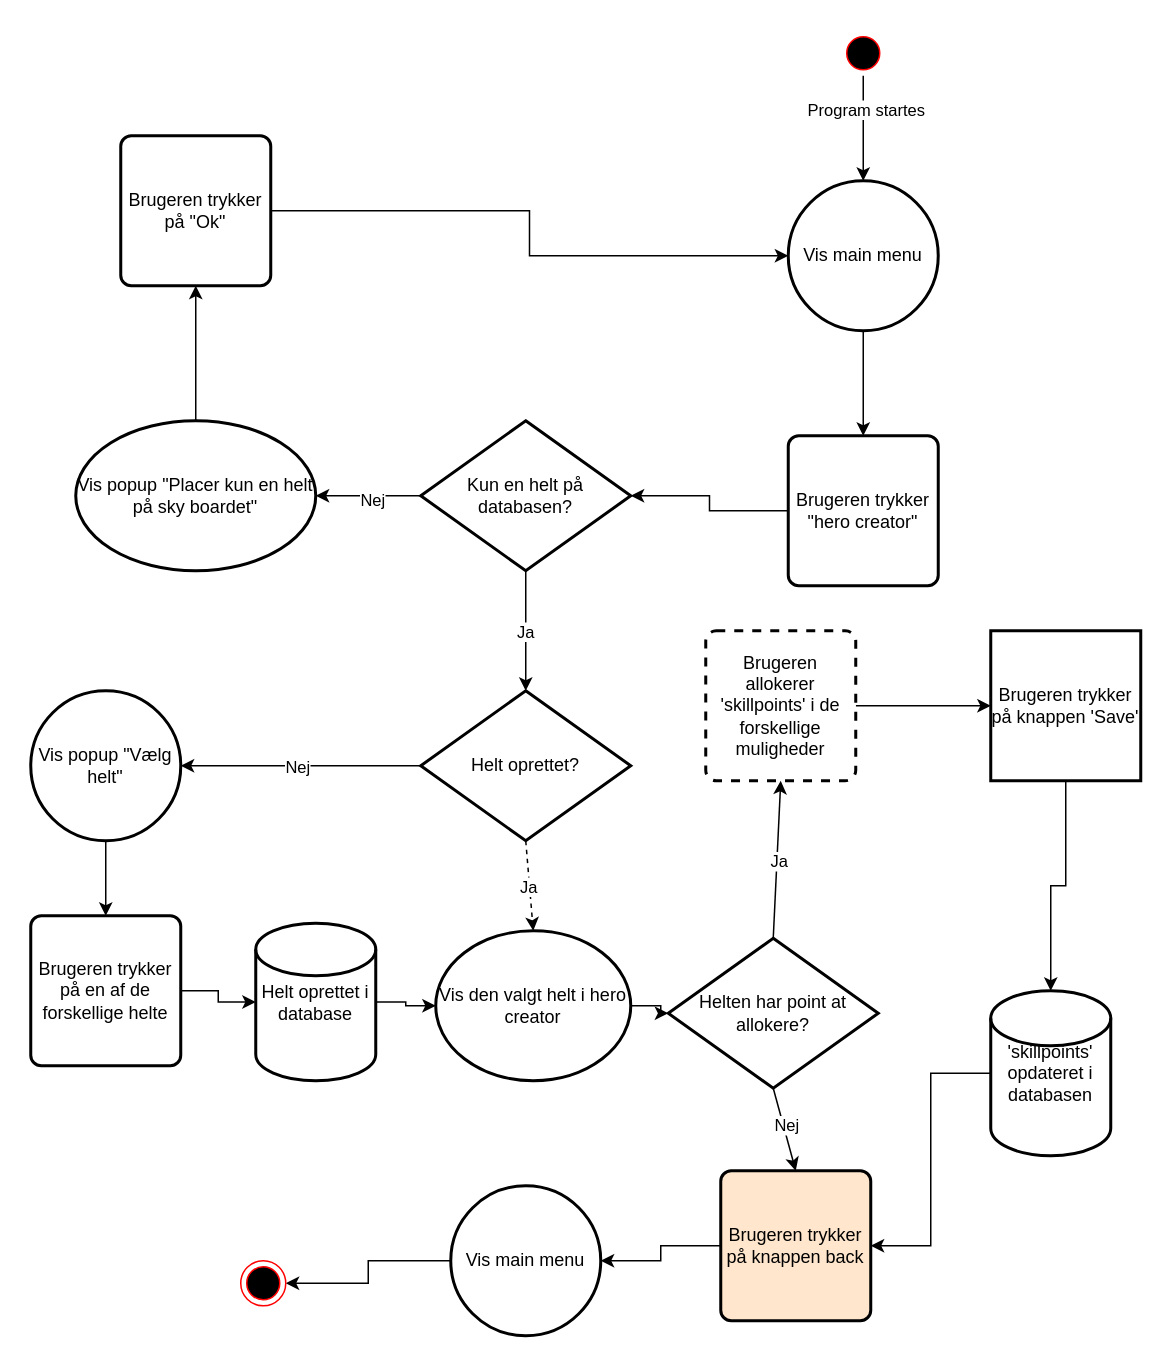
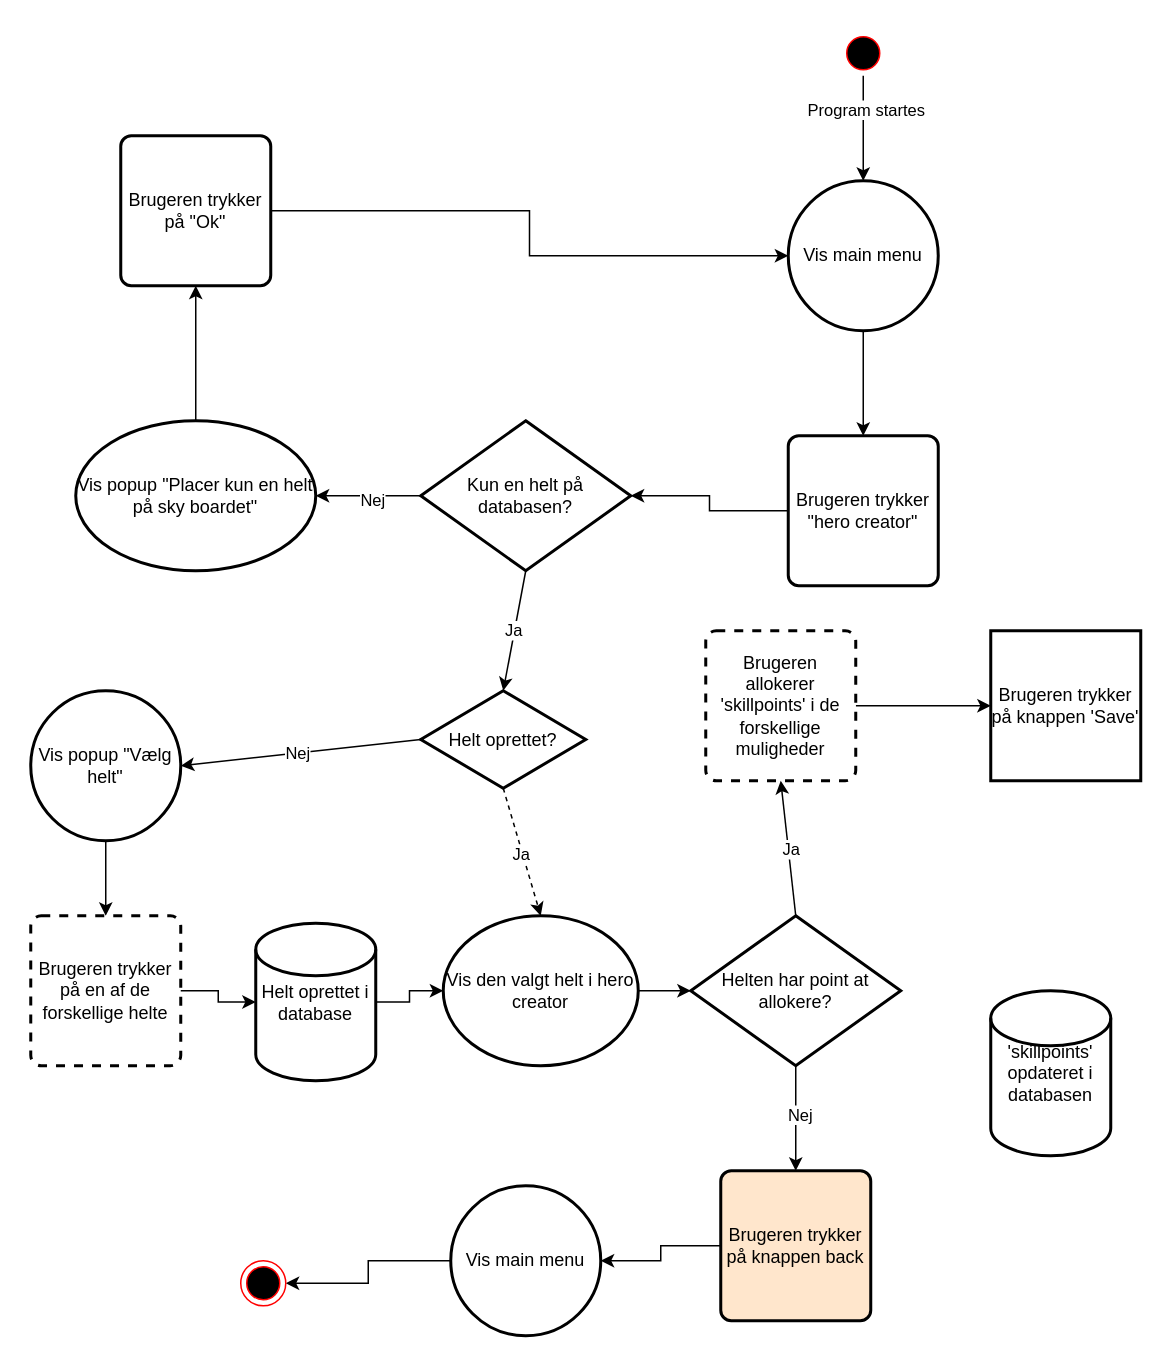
(526, 766) -> (503, 740)
(1064, 886) -> none
(106, 991) -> (106, 991)
(533, 1006) -> (541, 991)
(773, 1013) -> (796, 991)
(931, 1154) -> none
